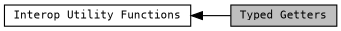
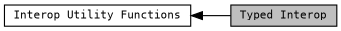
(284, 16) -> (284, 16)
